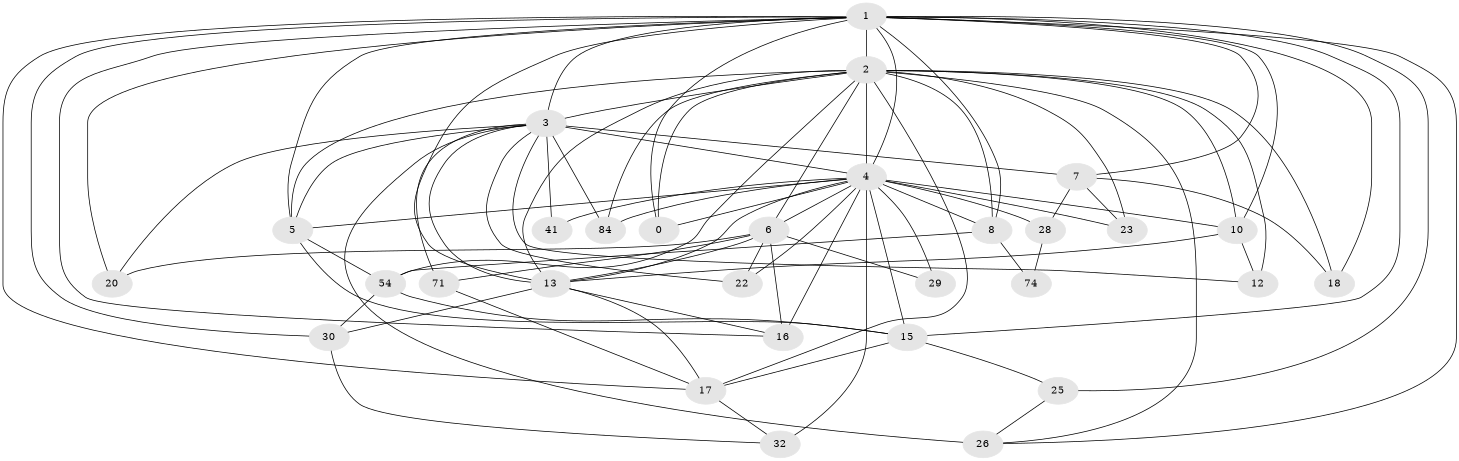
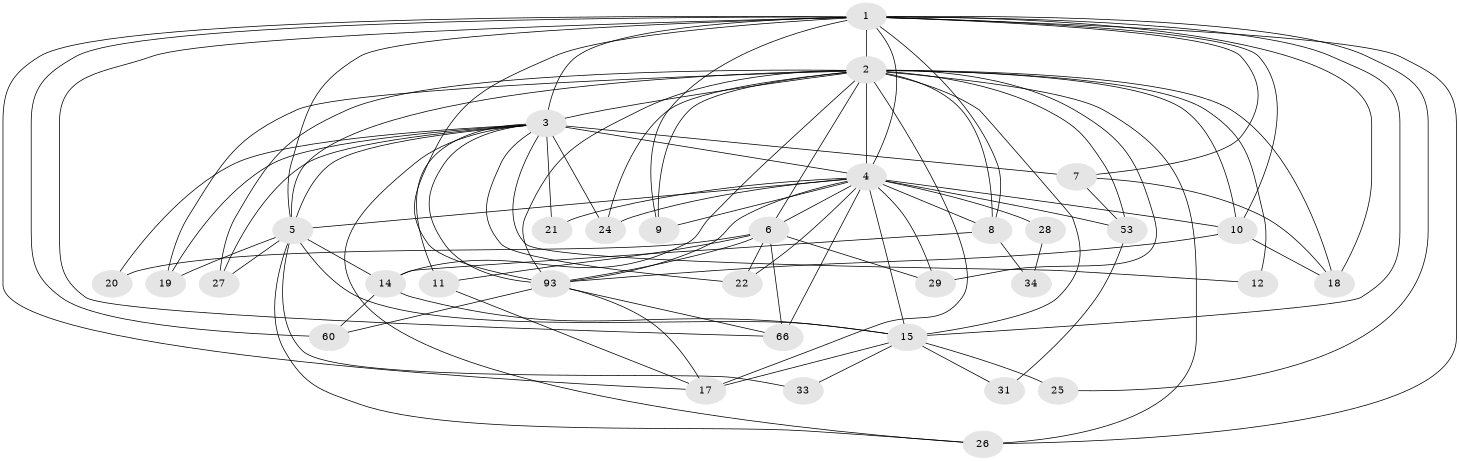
(361, 48) -> none
none -> (1131, 159)
(1064, 199) -> none
none -> (1067, 210)
(552, 230) -> (552, 230)
(606, 230) -> (606, 230)
(659, 230) -> (659, 230)
(1127, 230) -> (1127, 230)
(1248, 257) -> (1286, 257)
none -> (166, 284)
none -> (219, 284)
(386, 284) -> (386, 284)
(439, 284) -> (439, 284)
(551, 284) -> (551, 284)
(1031, 284) -> (1031, 284)
(329, 337) -> (329, 337)
(783, 337) -> (783, 337)
none -> (803, 391)
none -> (1005, 391)
(1021, 418) -> (558, 427)
(780, 444) -> none
